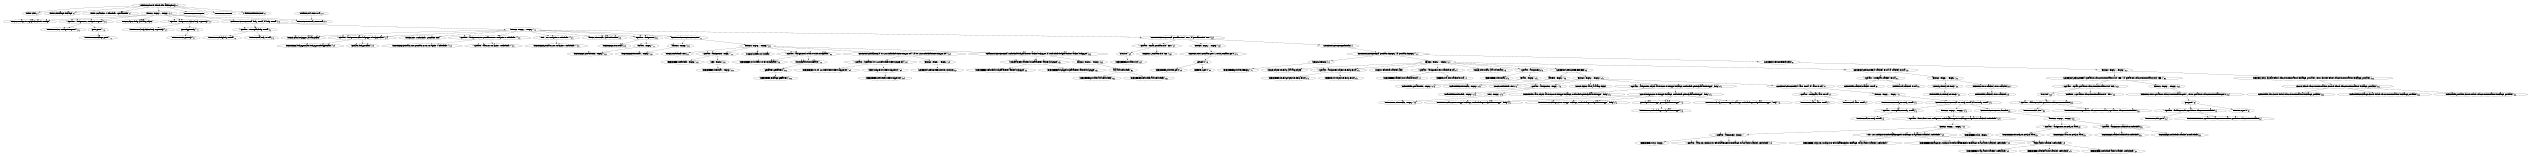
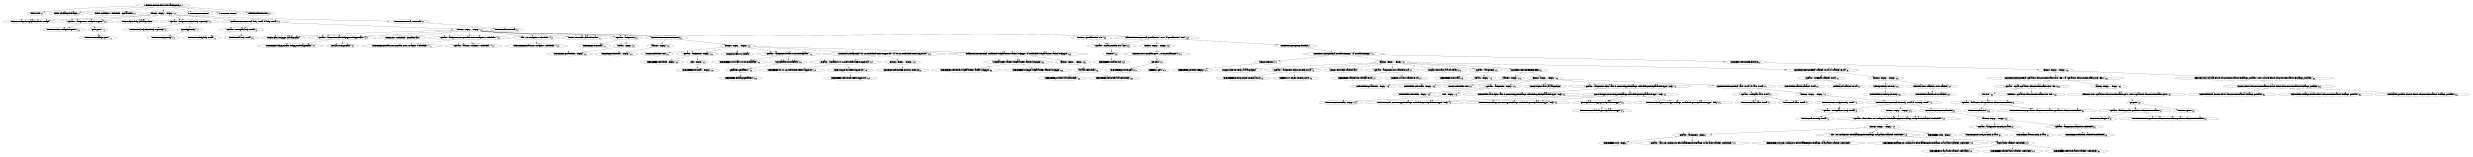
(312, 17) -> (460, 25)
(1157, 49) -> (1101, 42)
(2122, 135) -> none
